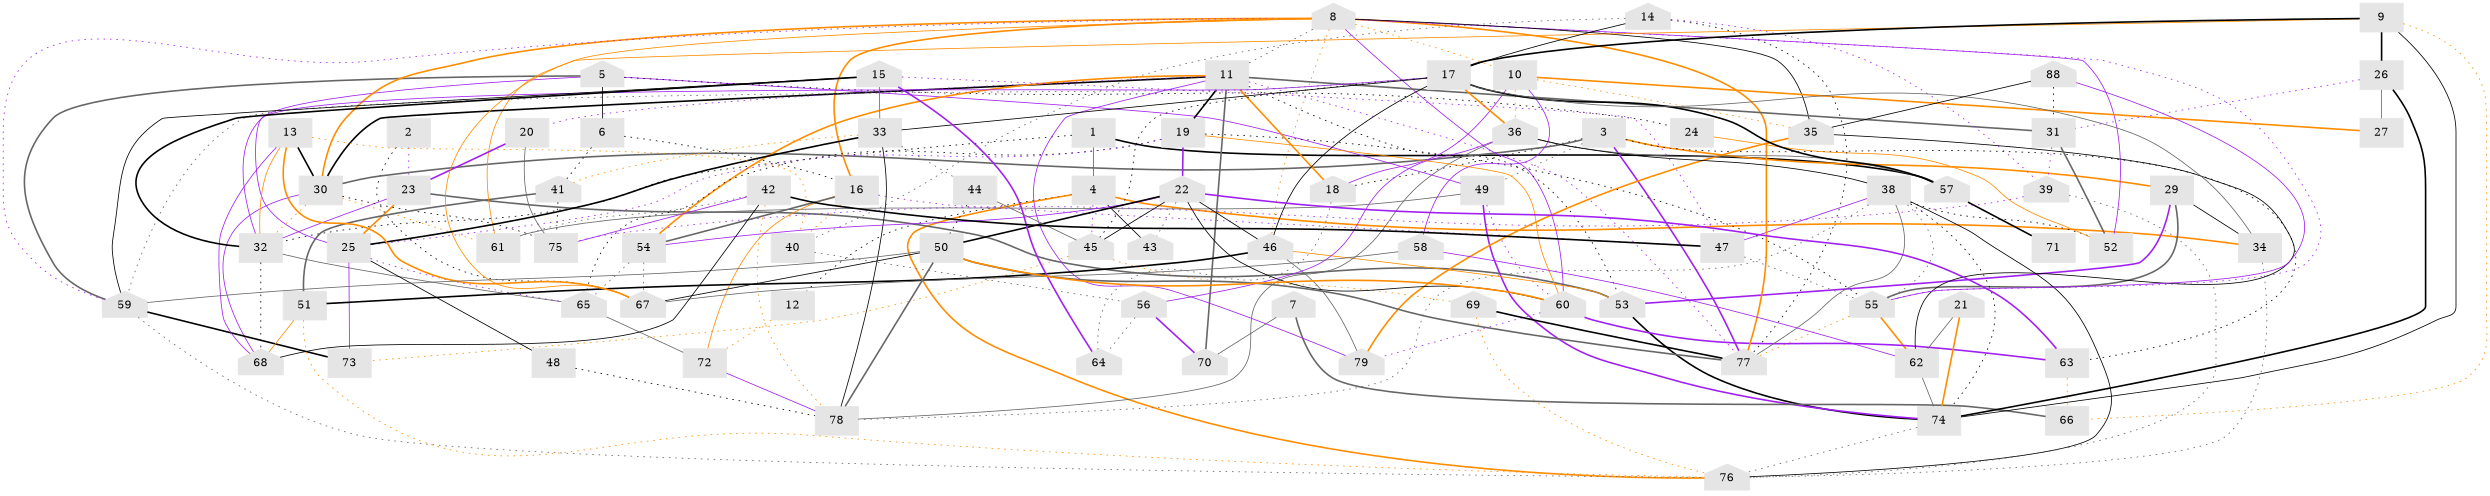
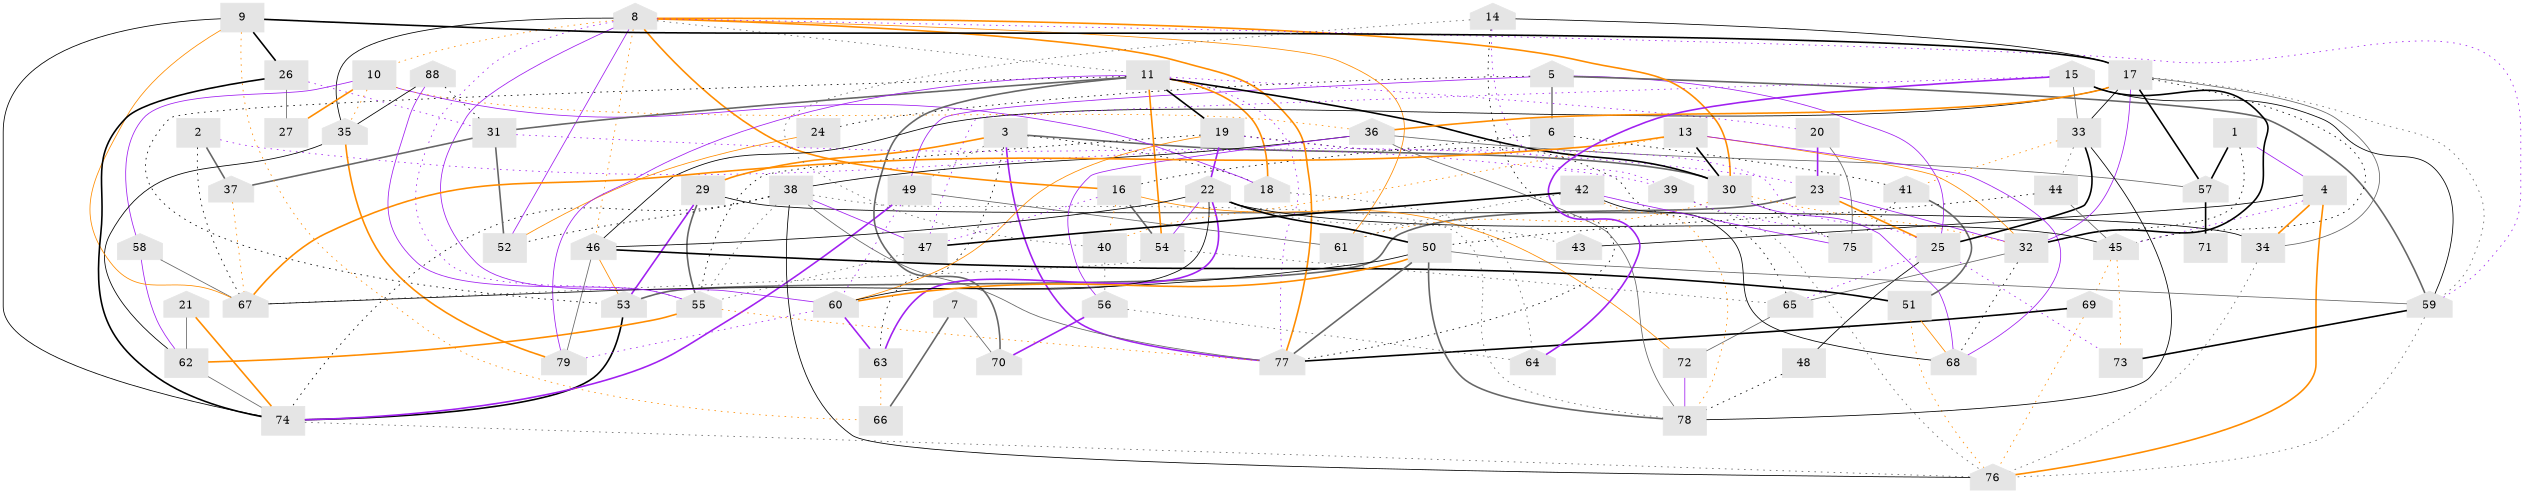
none -> (231, 190)
(793, 306) -> none
(349, 308) -> (2026, 303)
